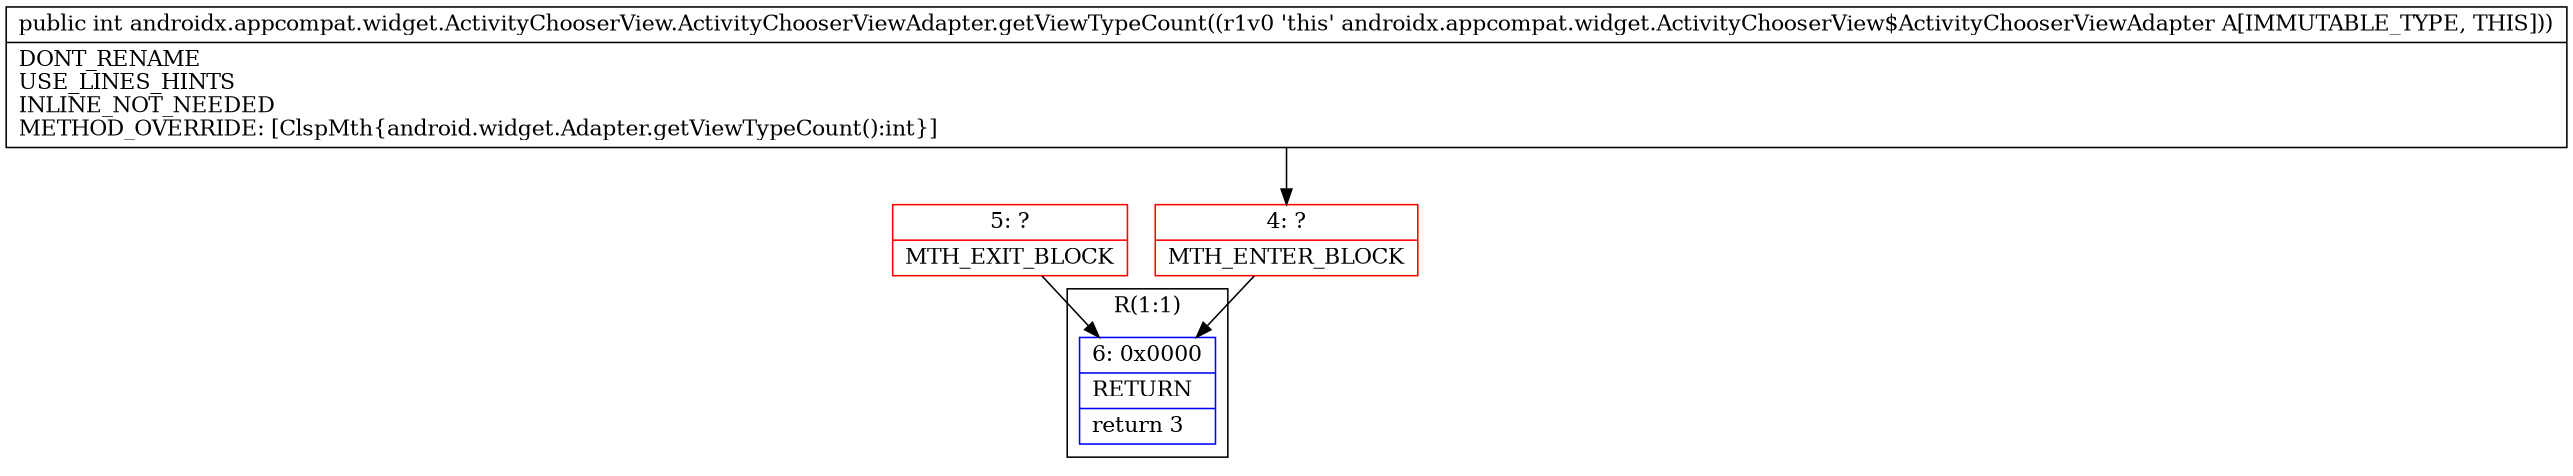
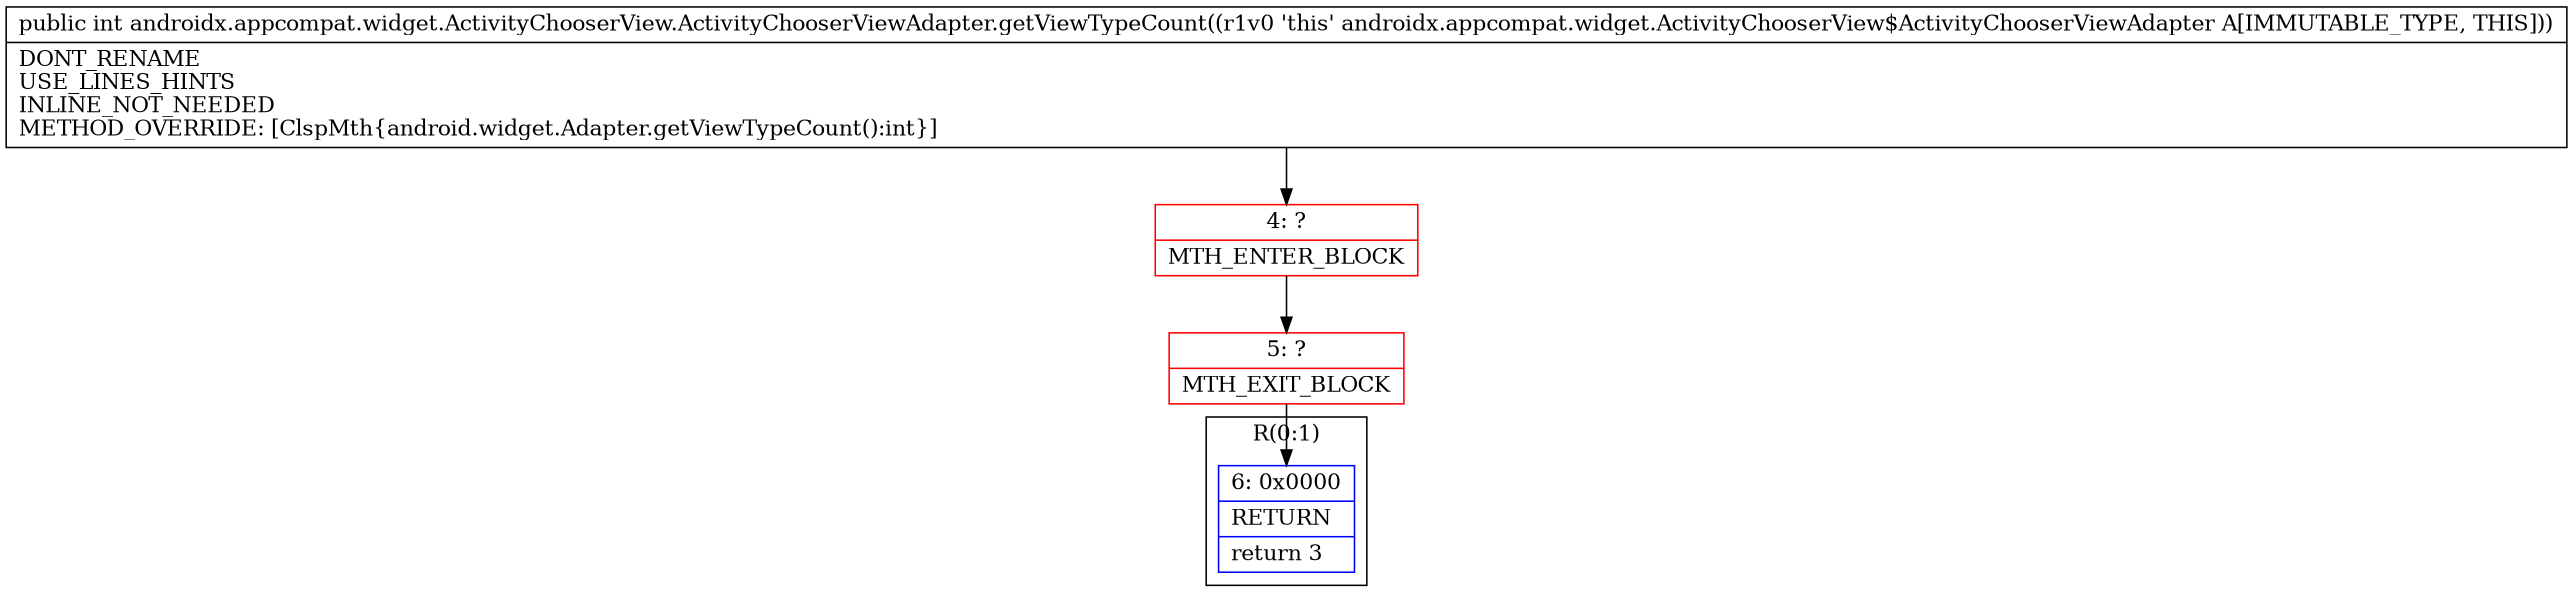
(1238, 293) -> (1287, 296)
(1148, 307) -> (1287, 435)
